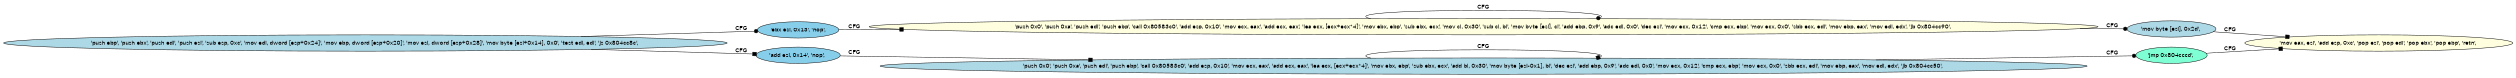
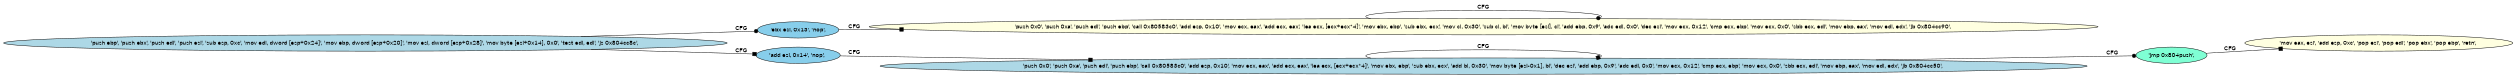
(2171, 29) -> none
(2171, 55) -> (2171, 55)
